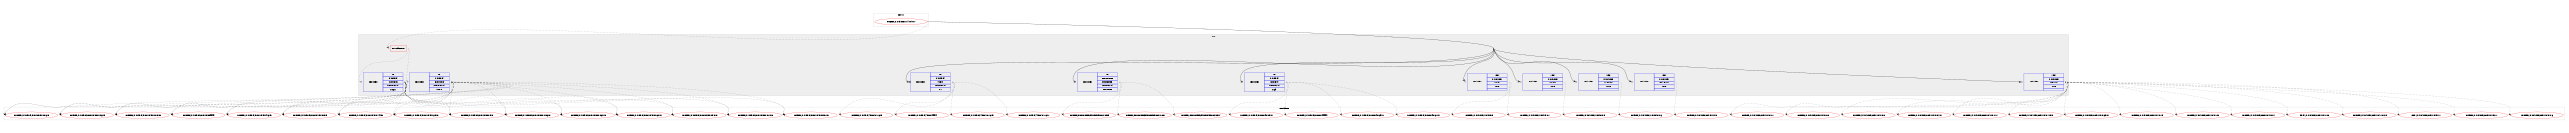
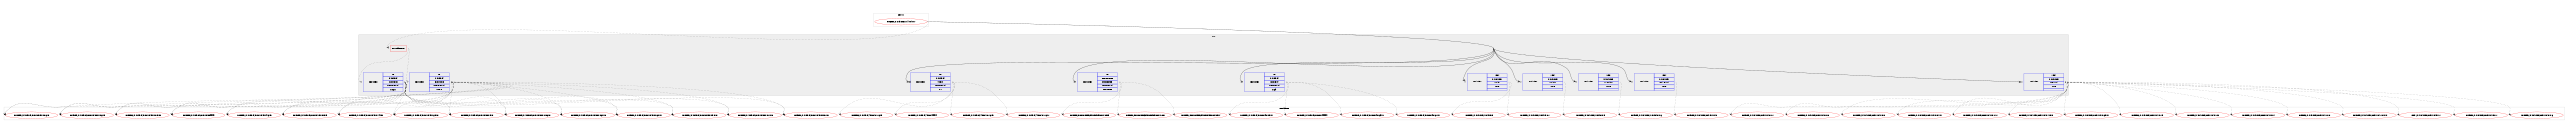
(2314, 115) -> (2314, 115)
